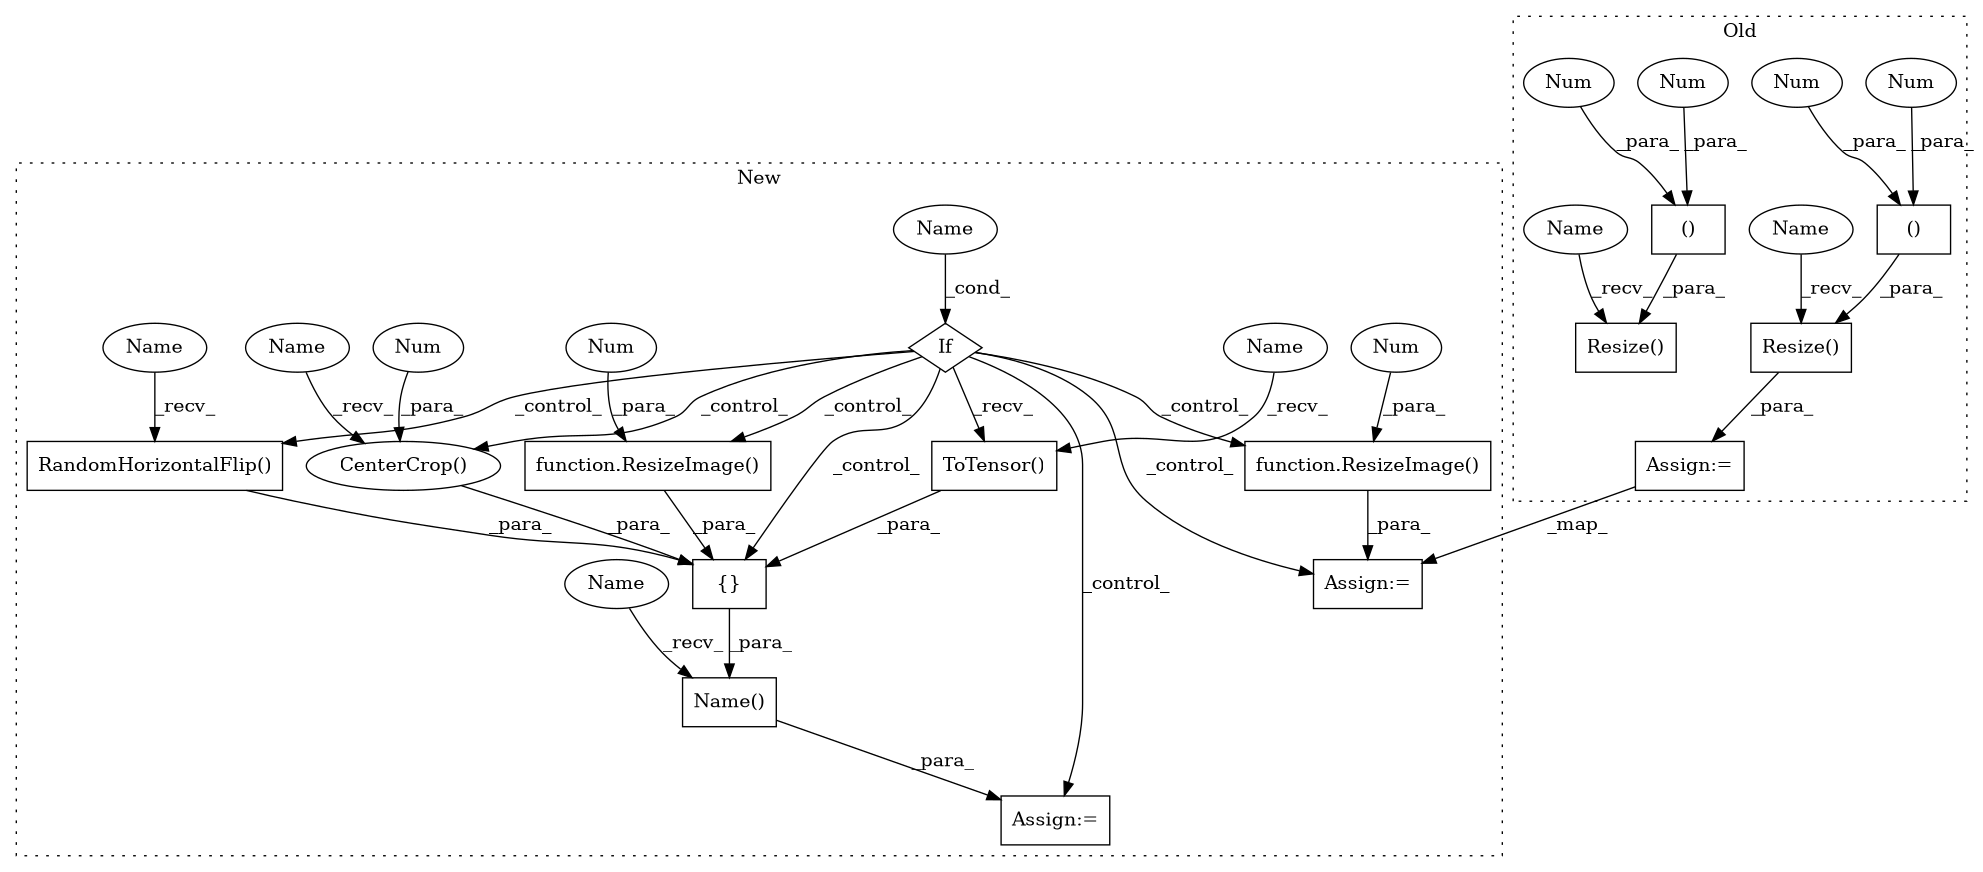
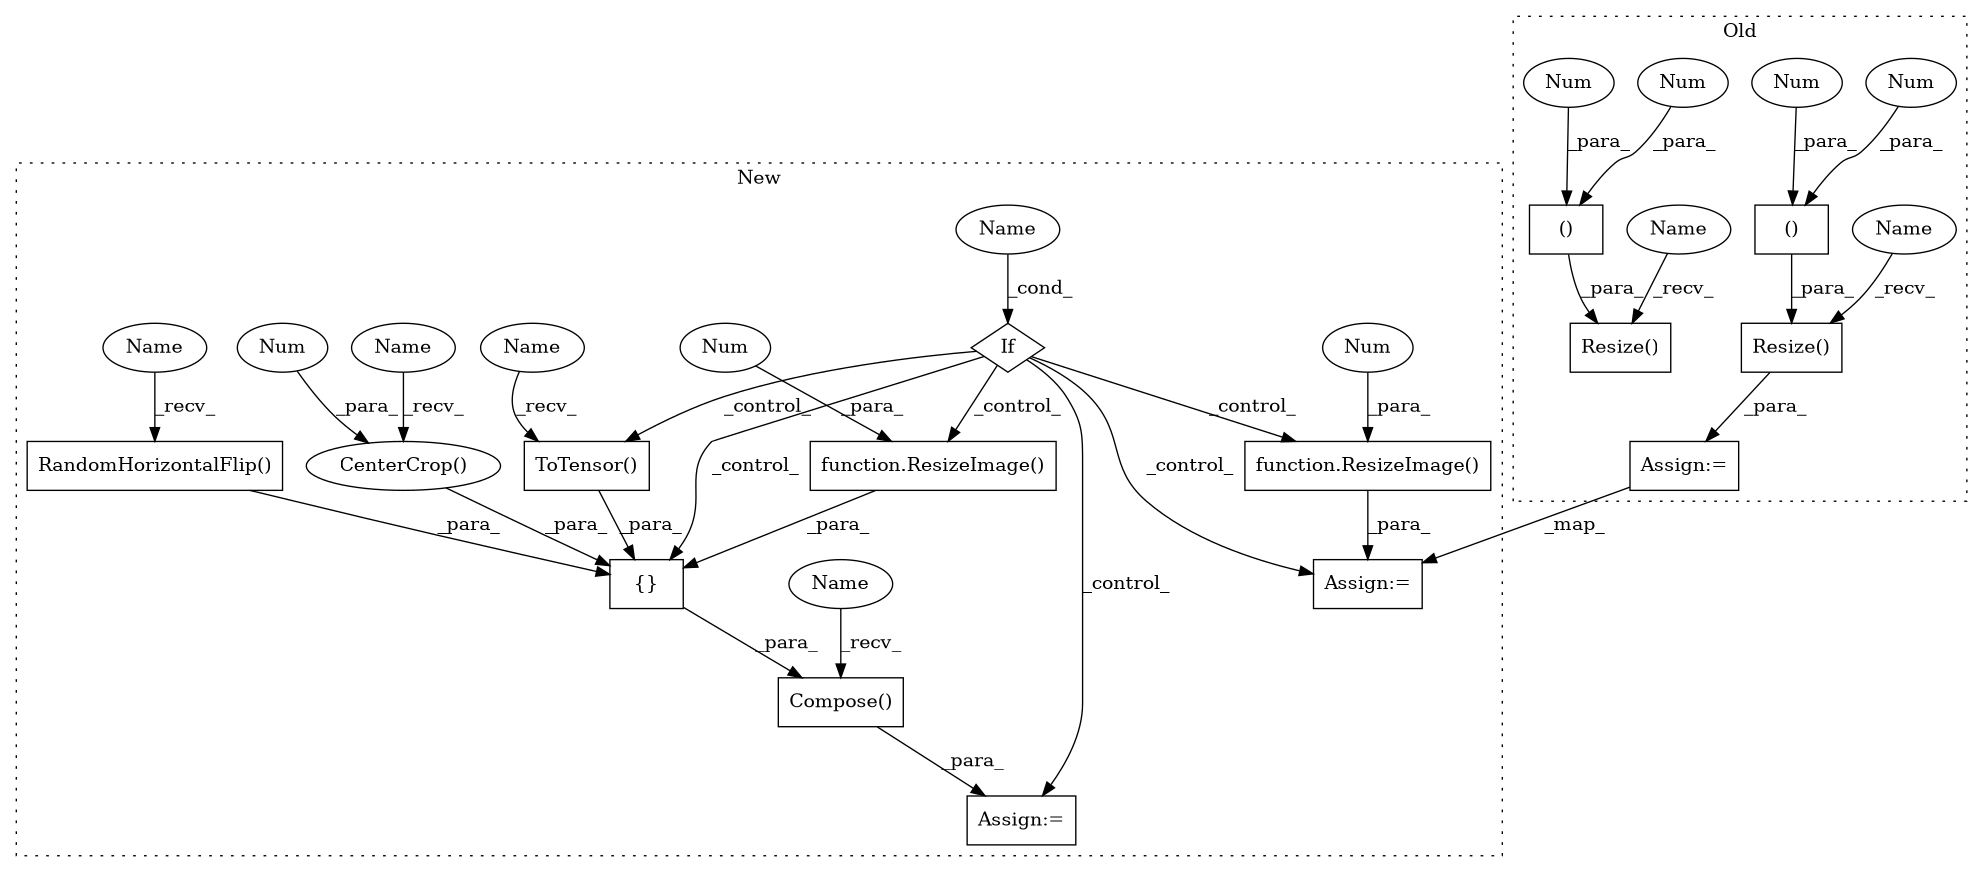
(618, 380) -> none
(698, 398) -> none
(1003, 407) -> (767, 407)
(729, 702) -> (841, 702)
